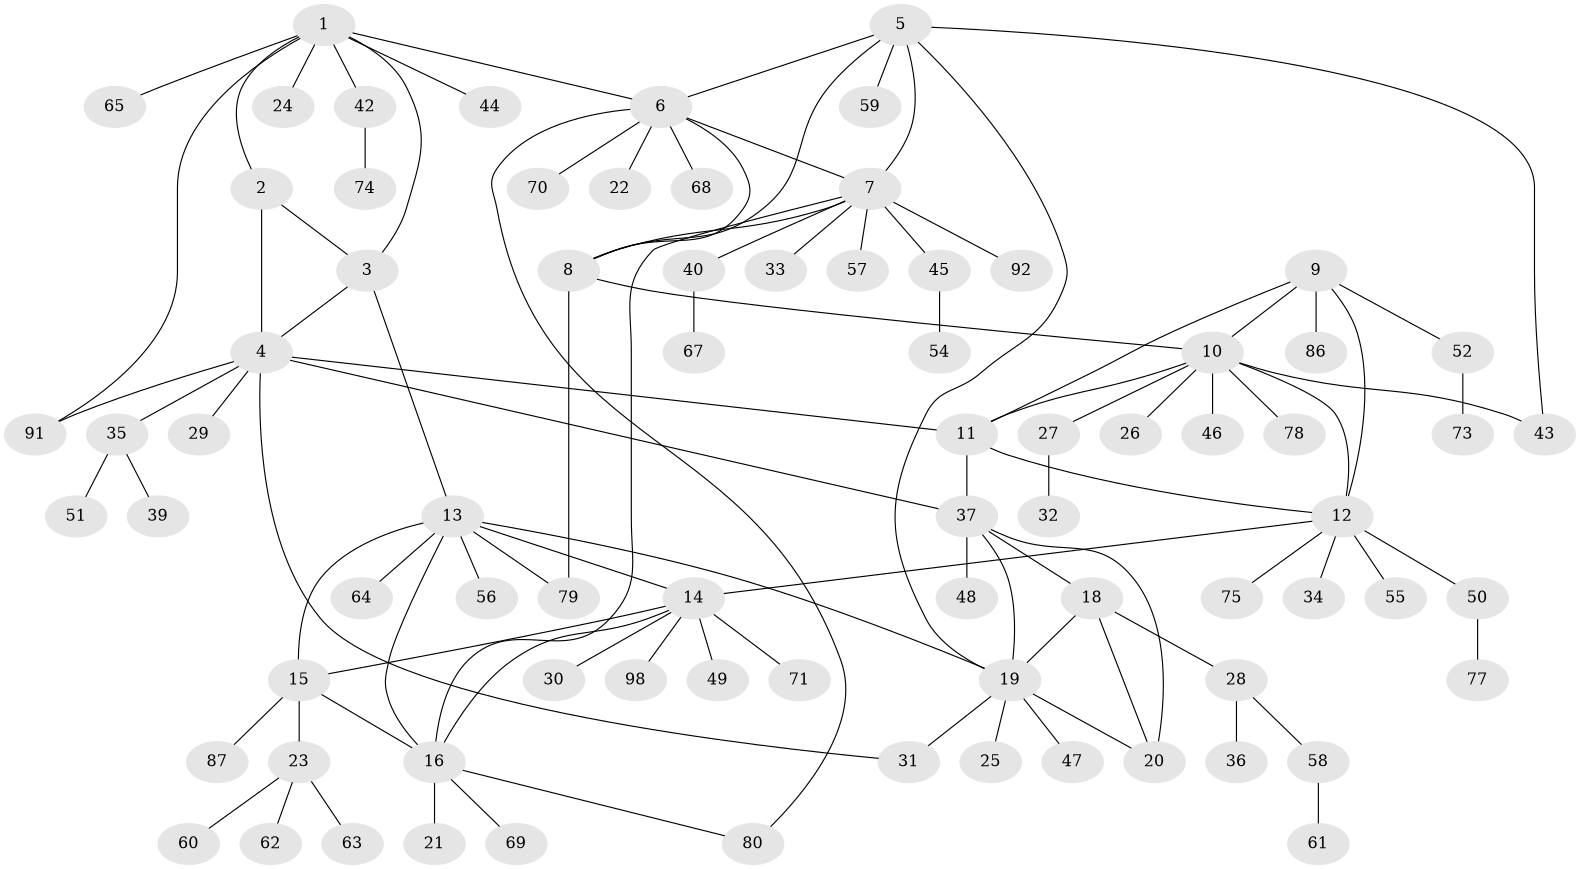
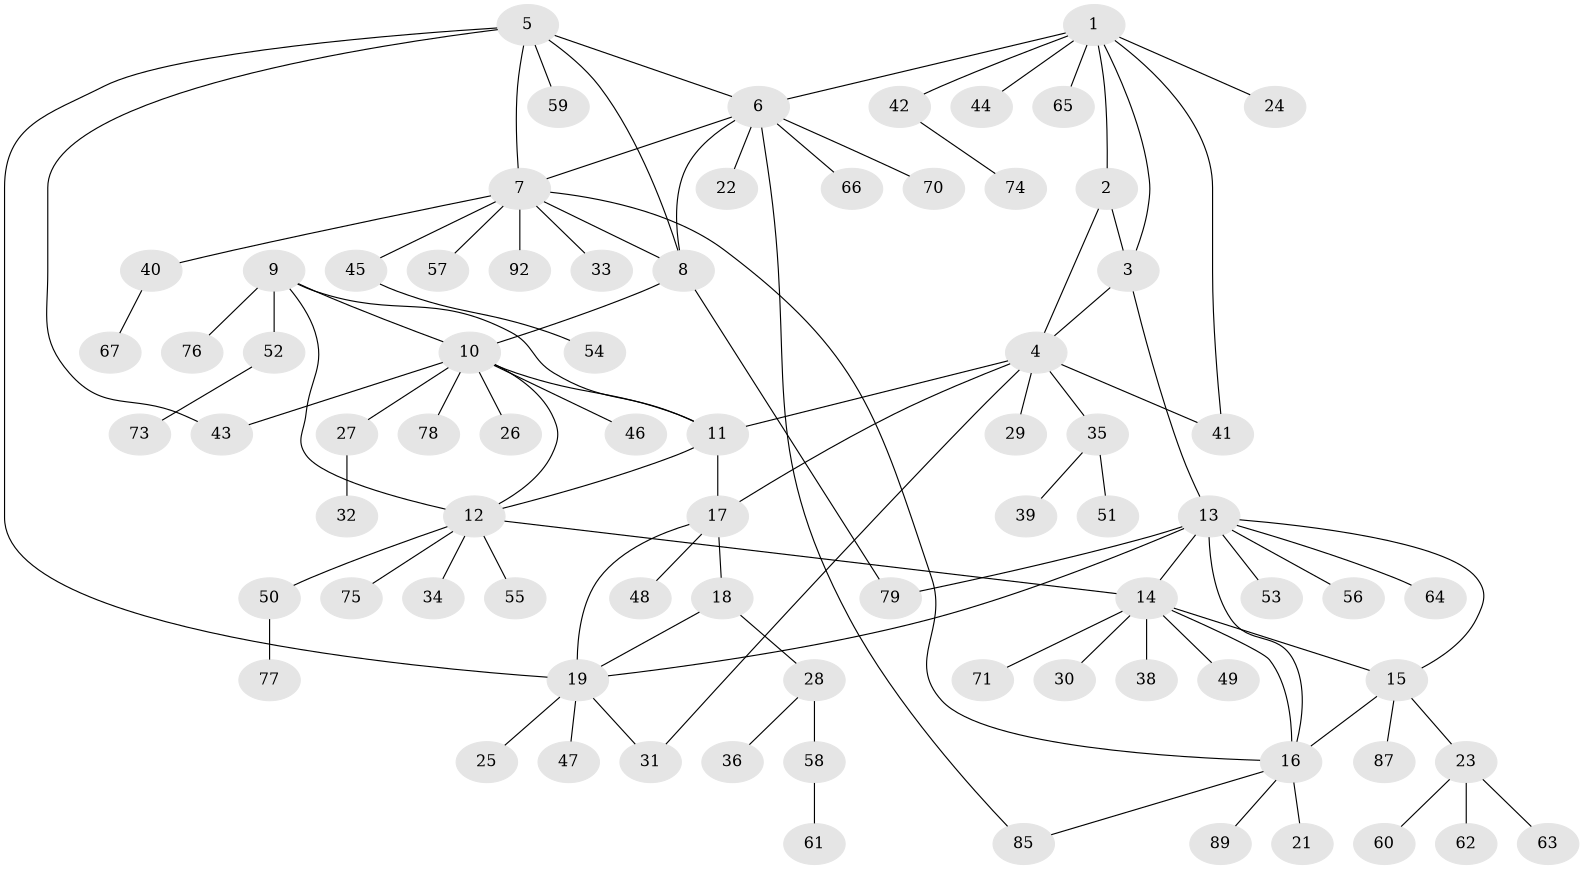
(702, 189) -> (852, 189)
(1316, 353) -> (192, 353)
(35, 435) -> (1223, 435)
(967, 516) -> (718, 516)
none -> (1272, 598)
(636, 680) -> (1147, 680)
(1155, 762) -> none
(516, 844) -> (1221, 844)
(753, 844) -> (1024, 844)
